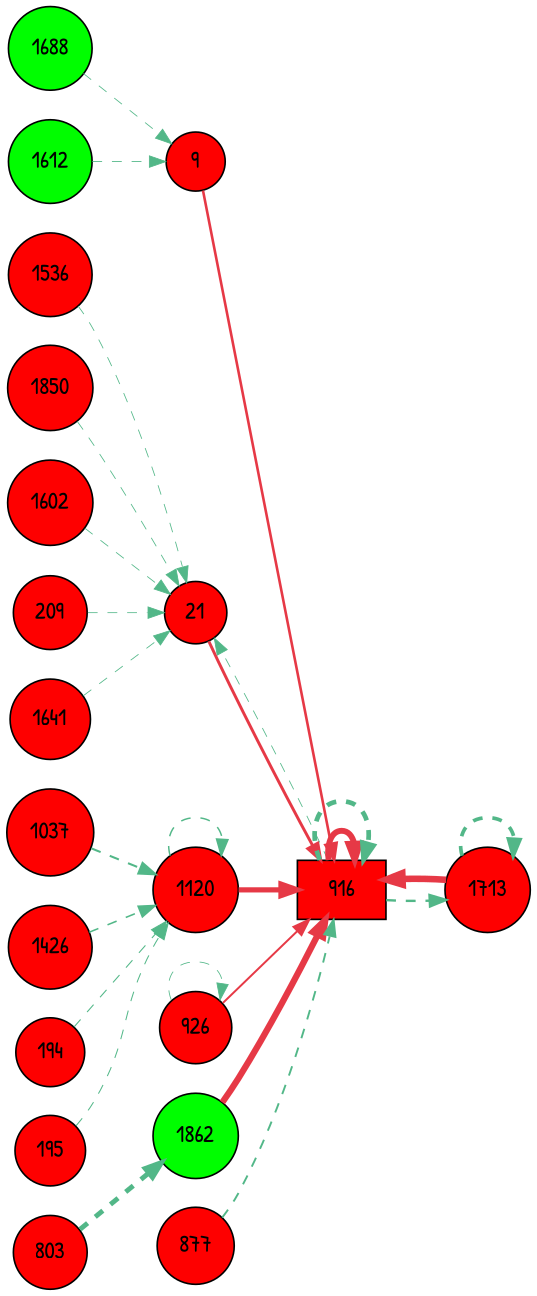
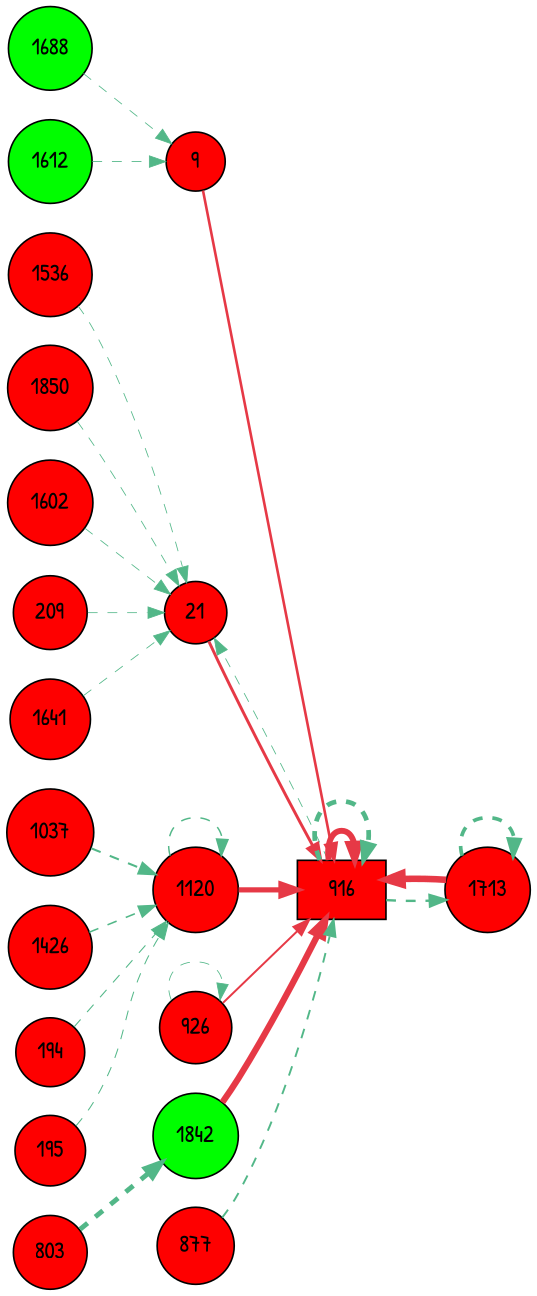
(196, 1136) -> (196, 1136)
